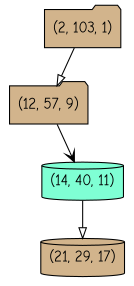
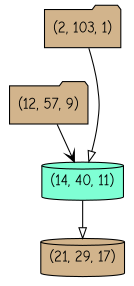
(68, 62) -> (99, 100)
